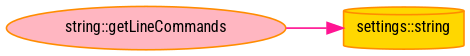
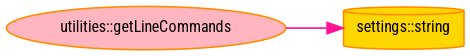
(146, 28) -> (146, 28)
